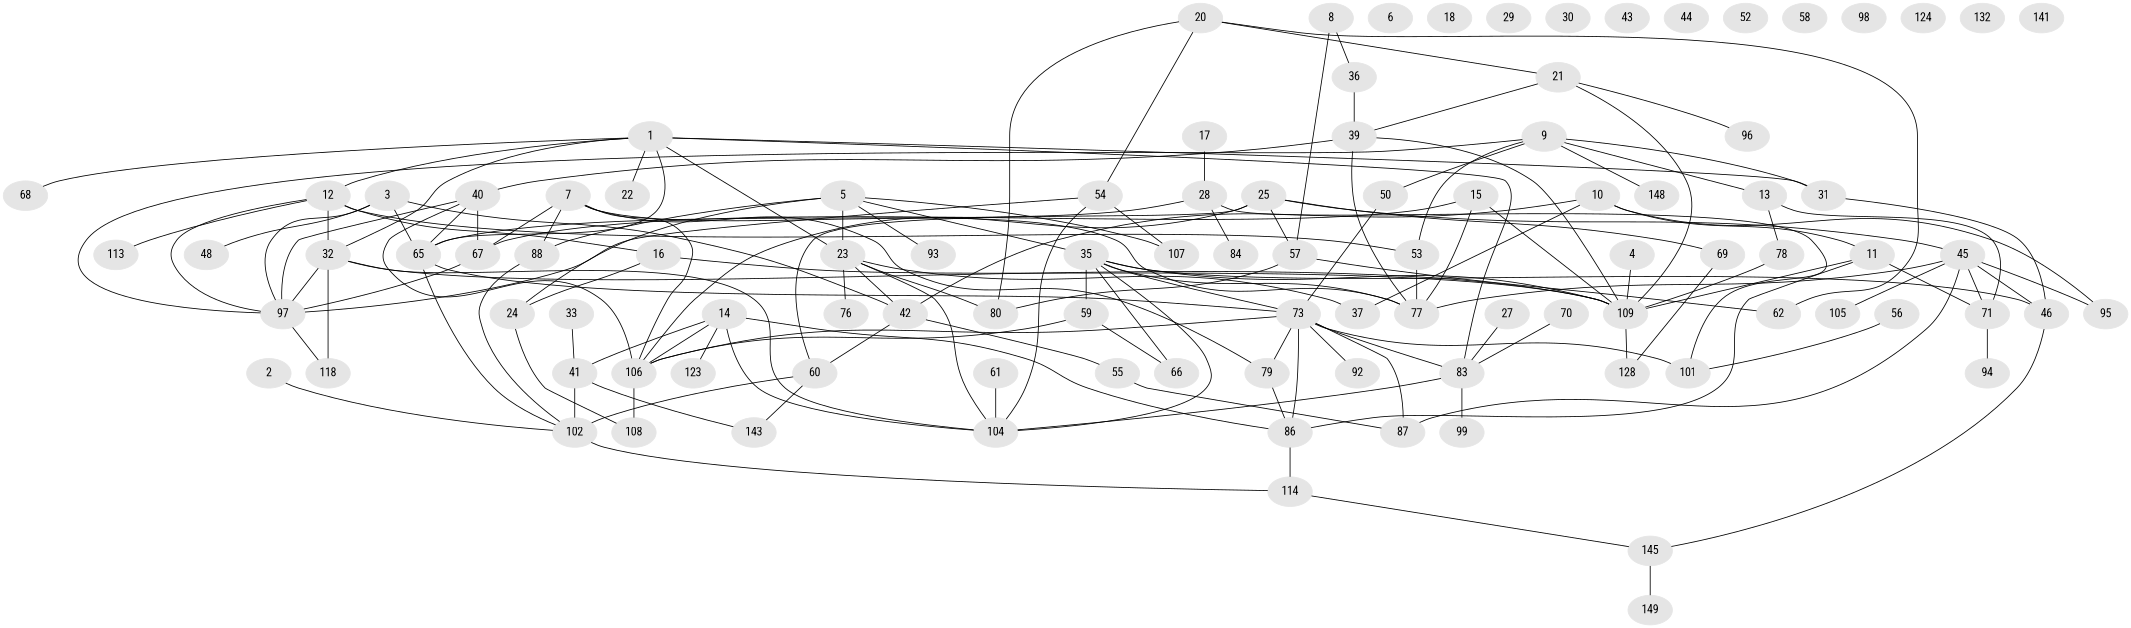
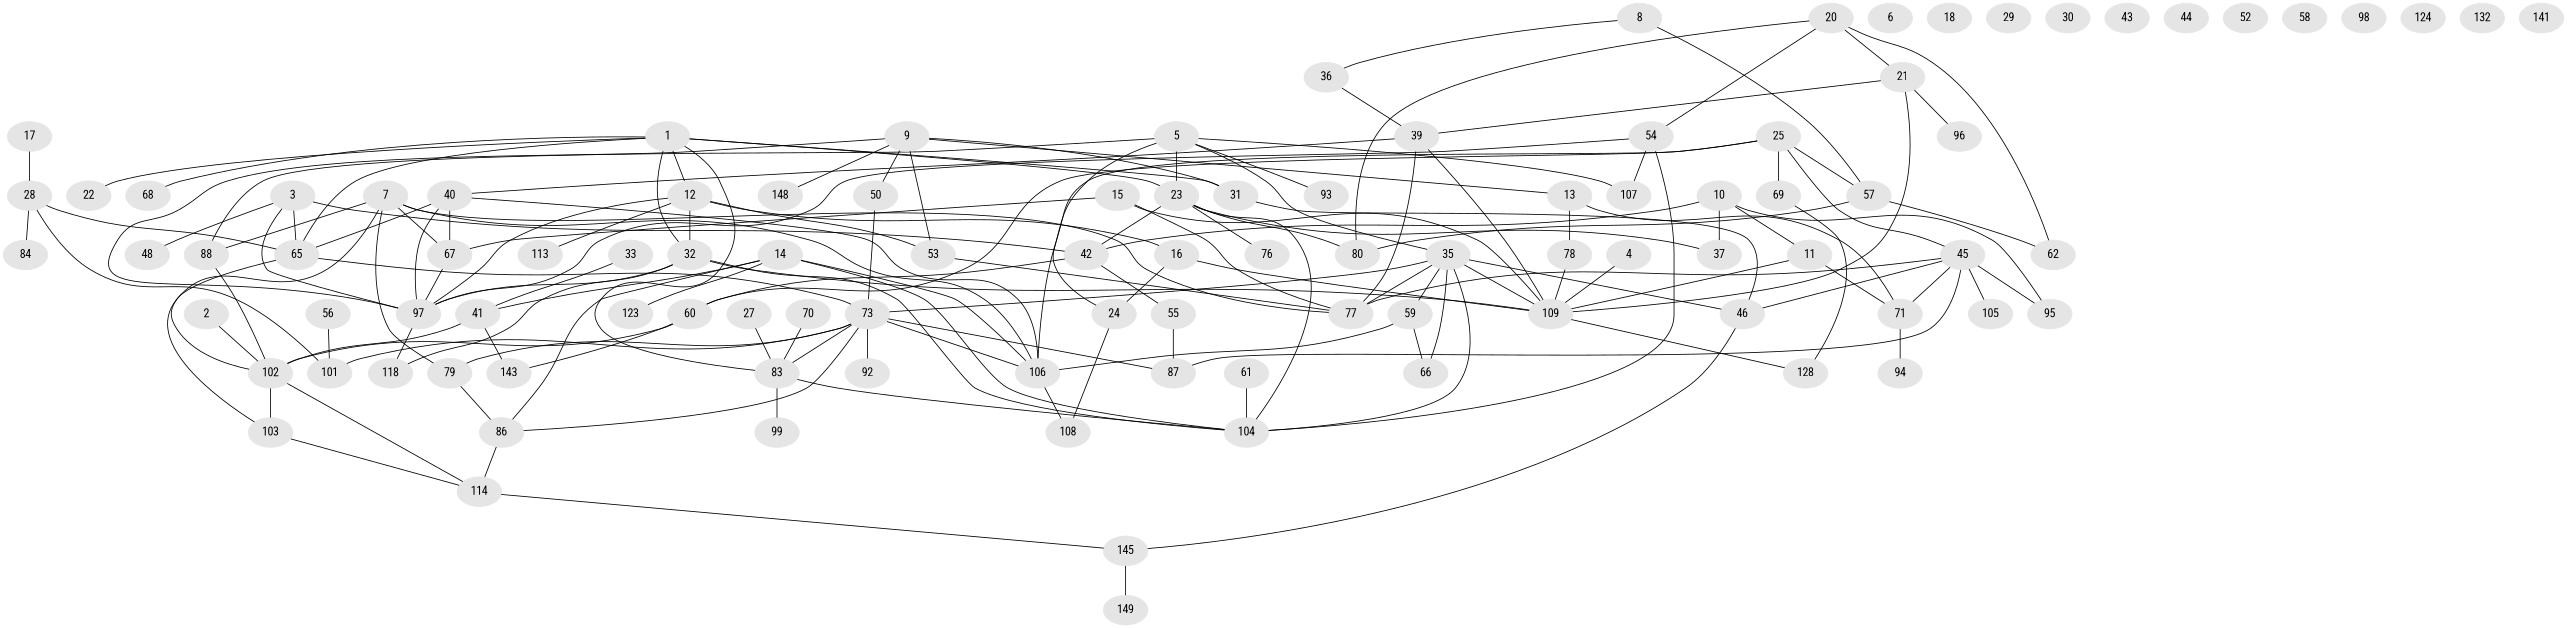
(1620, 414) -> none
none -> (271, 432)
